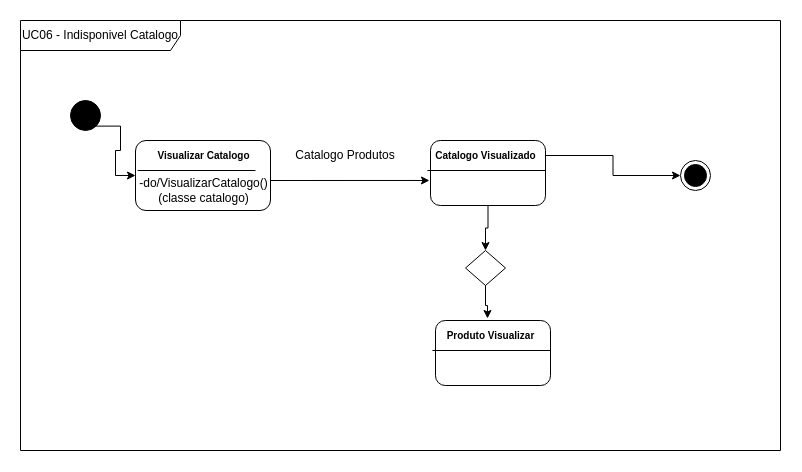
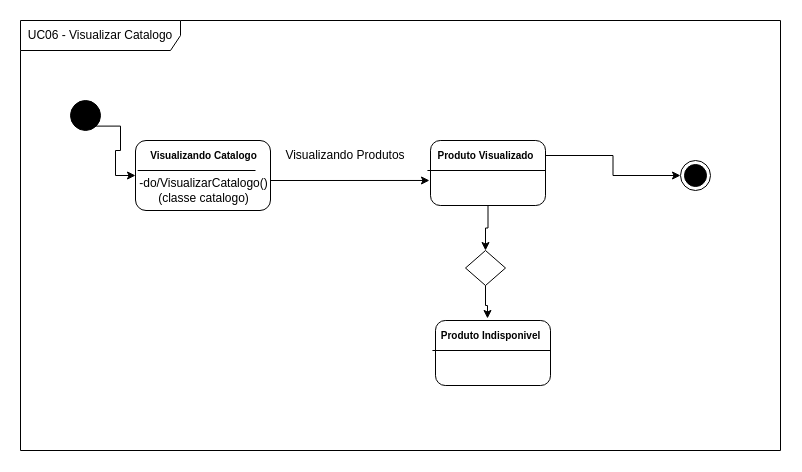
(101, 36) -> (101, 36)
(204, 156) -> (204, 156)
(346, 156) -> (346, 156)
(486, 156) -> (486, 156)
(491, 336) -> (491, 336)
